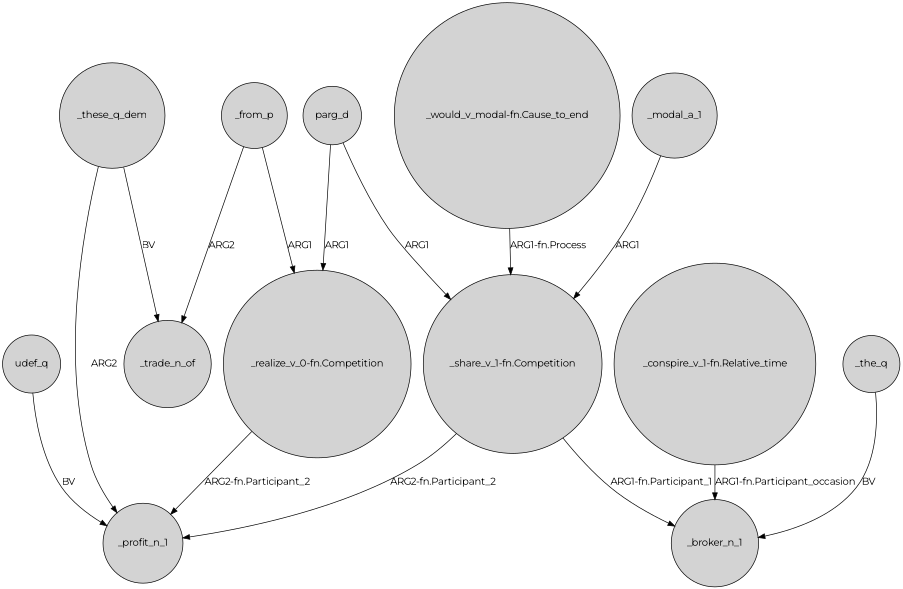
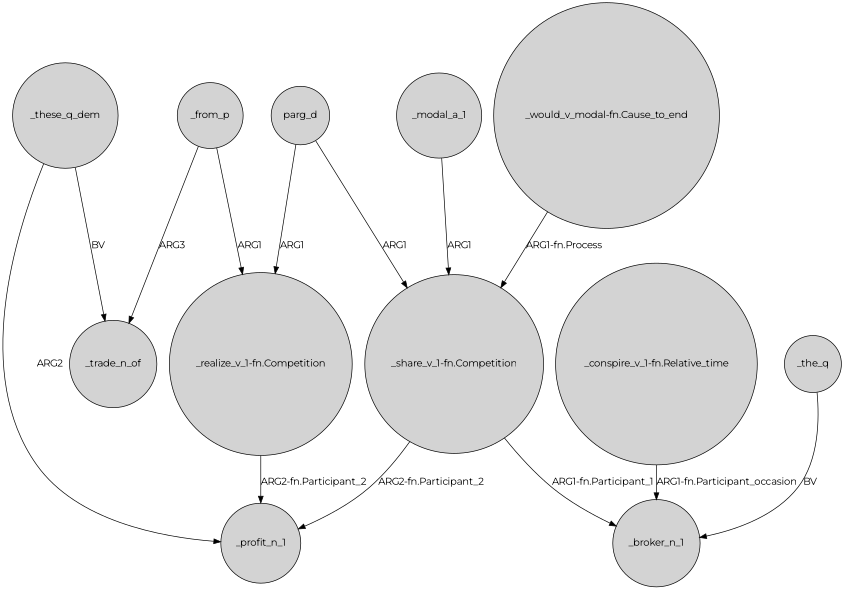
(222, 246) -> (172, 246)
(32, 364) -> none
(317, 364) -> (261, 364)
